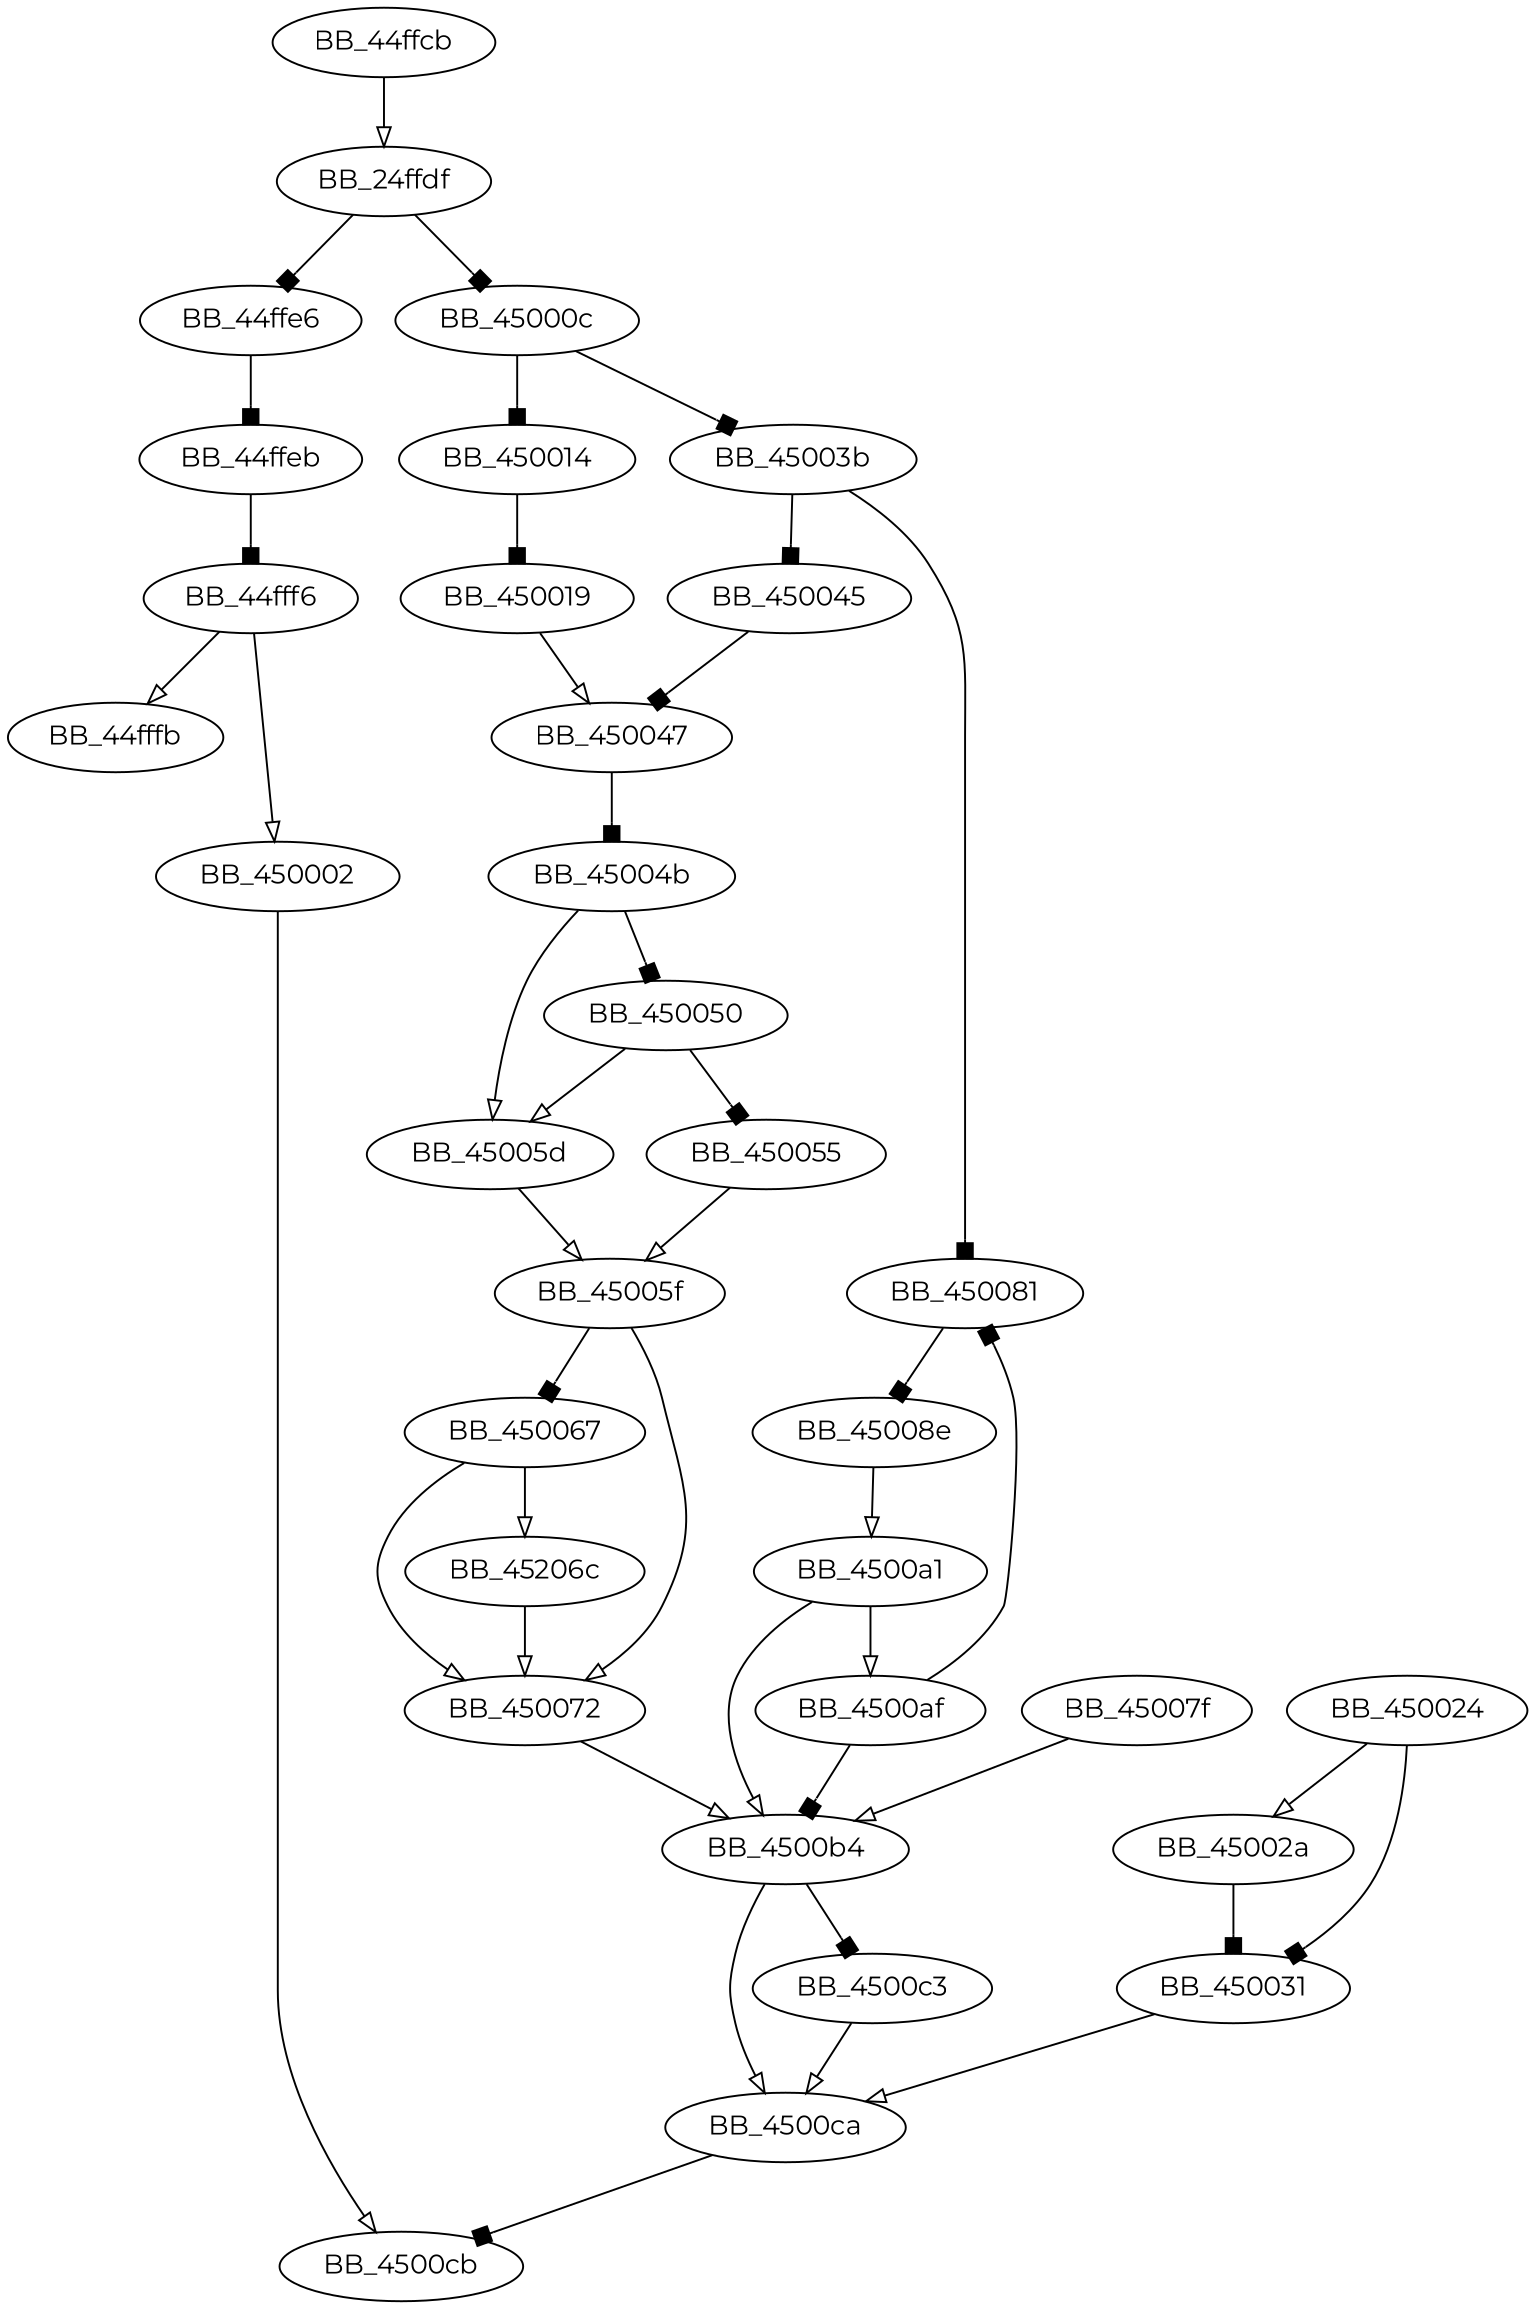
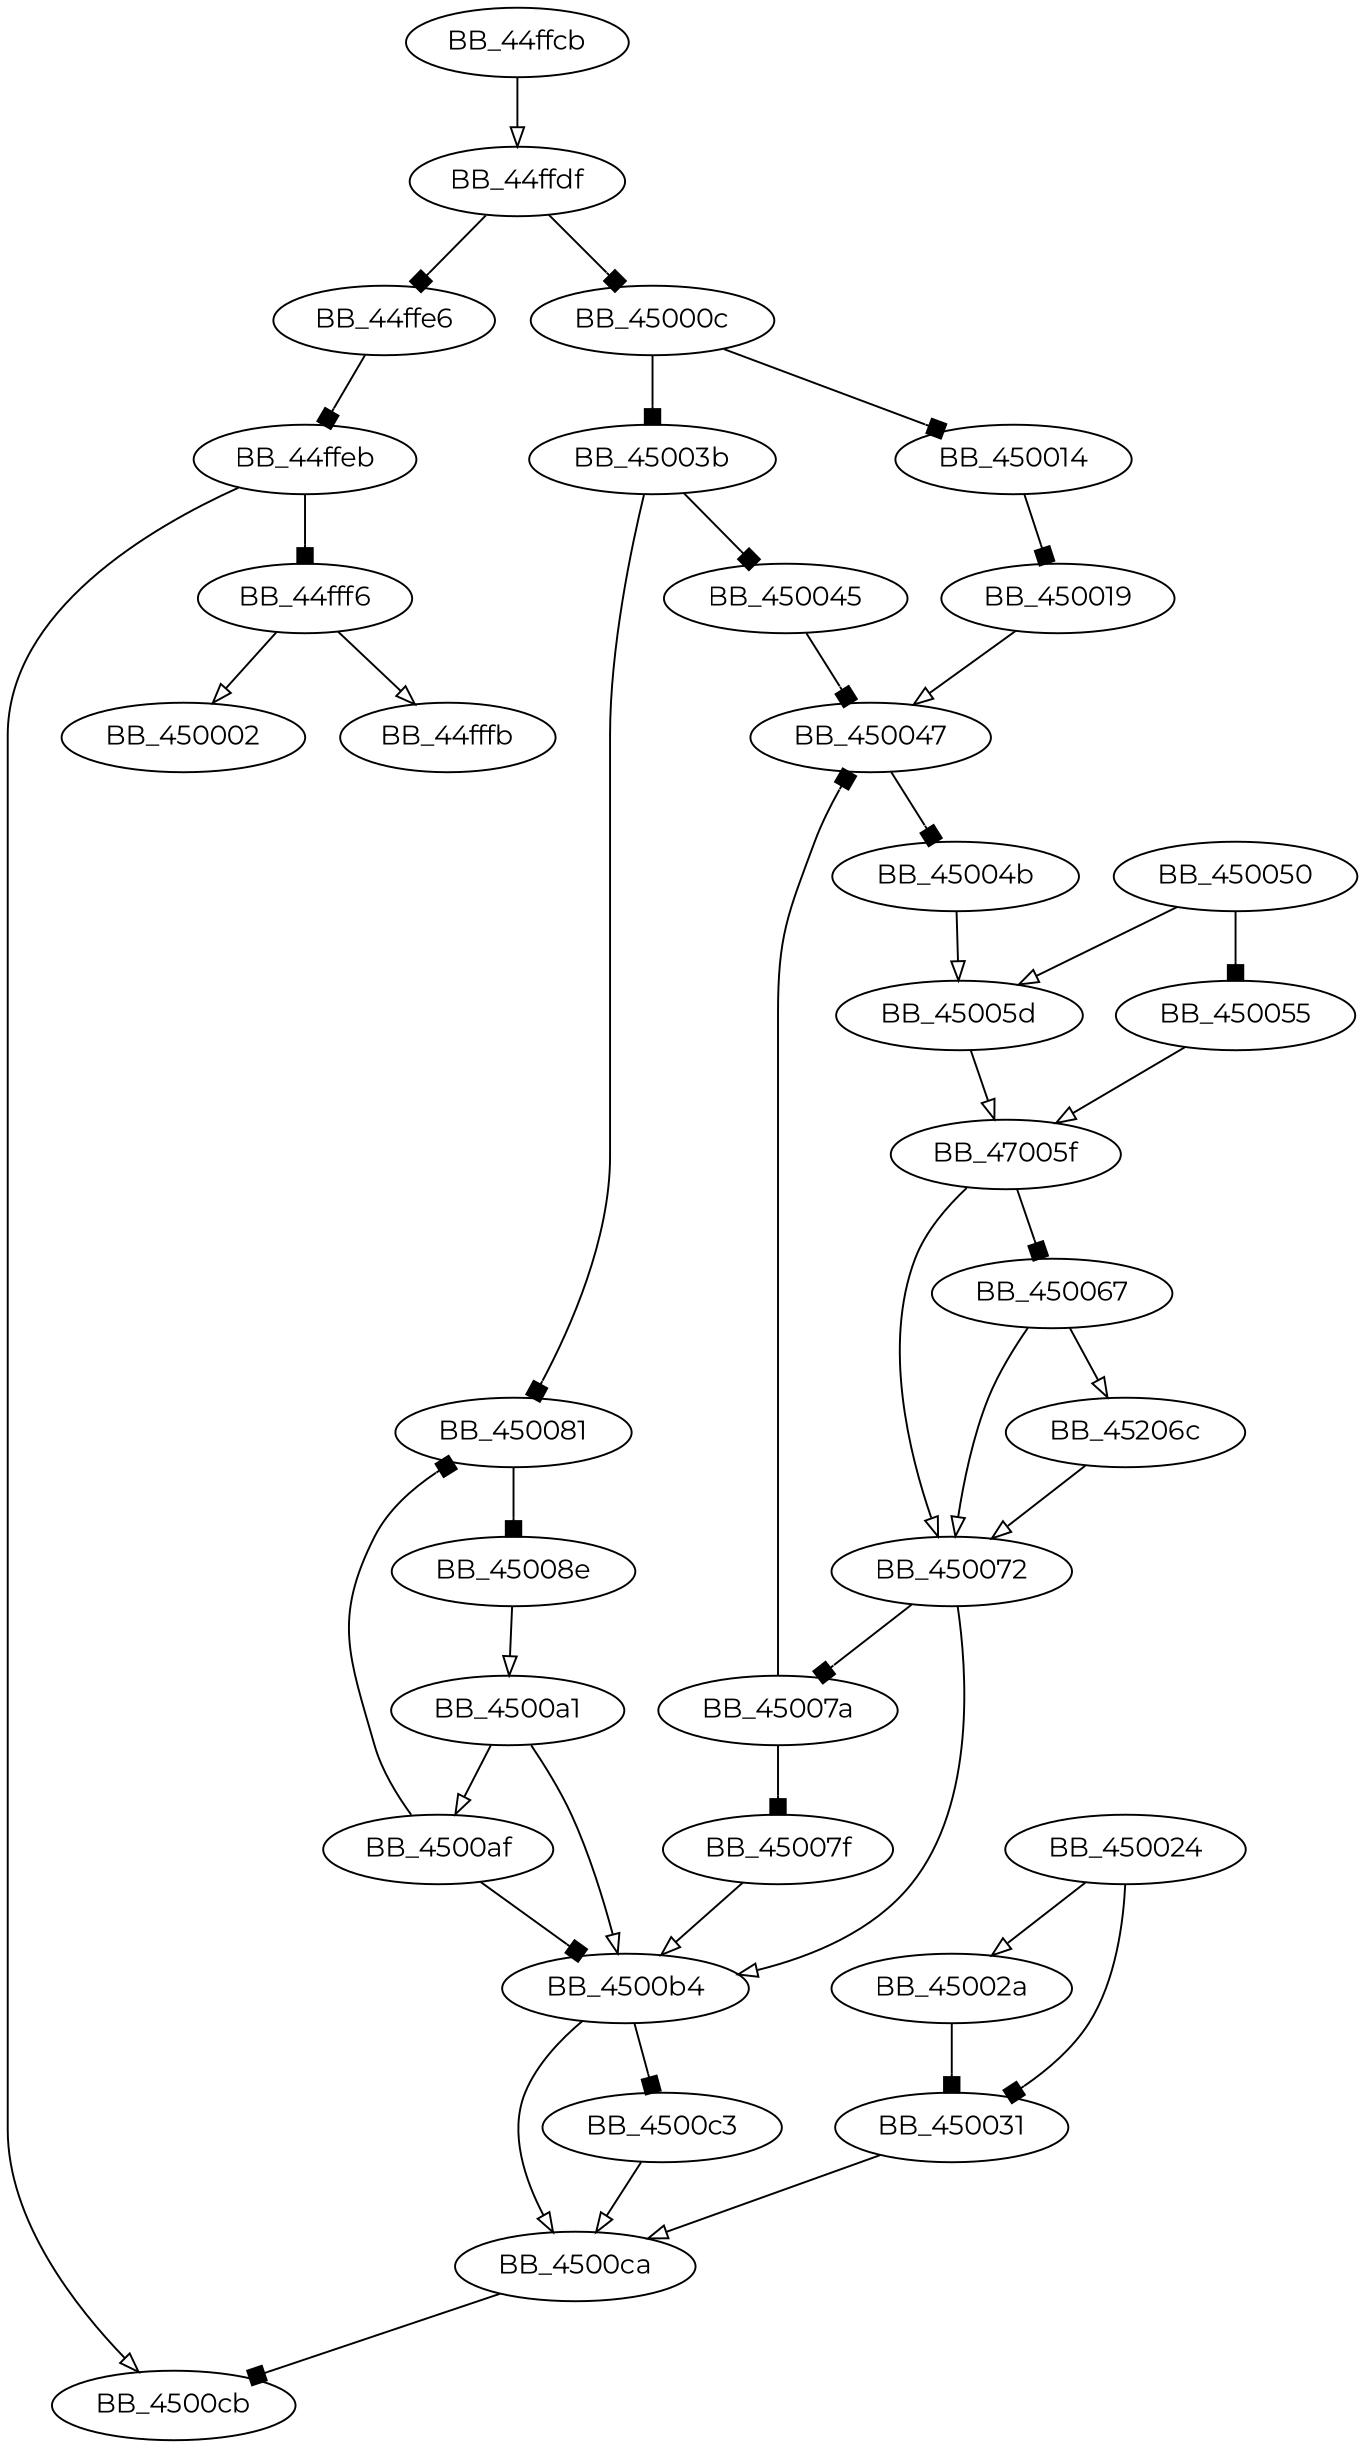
(384, 181) -> (517, 181)
(635, 936) -> none
(610, 1293) -> (1006, 1154)
(278, 1574) -> (8, 1386)
none -> (778, 1710)
